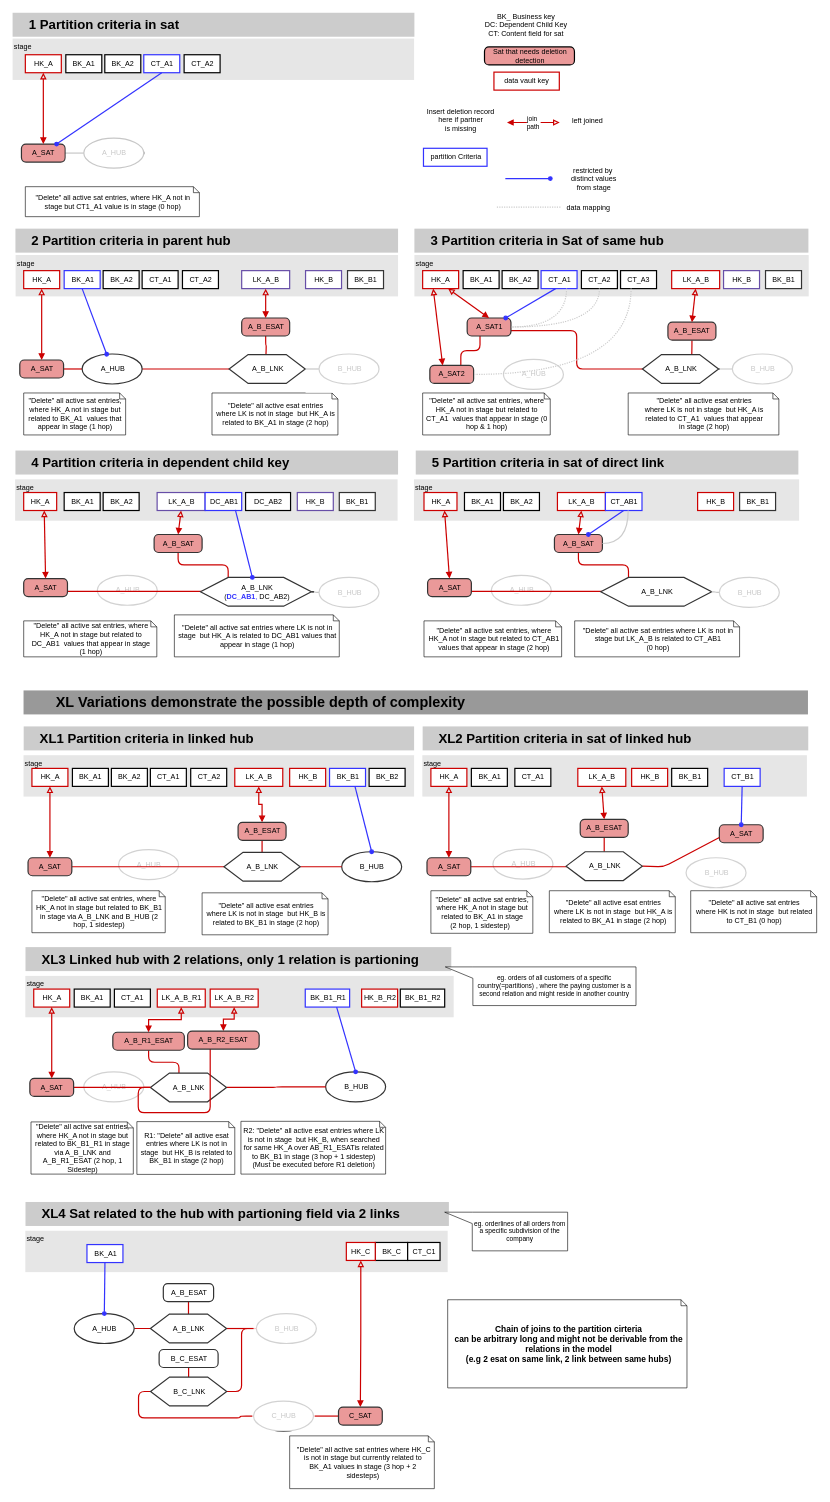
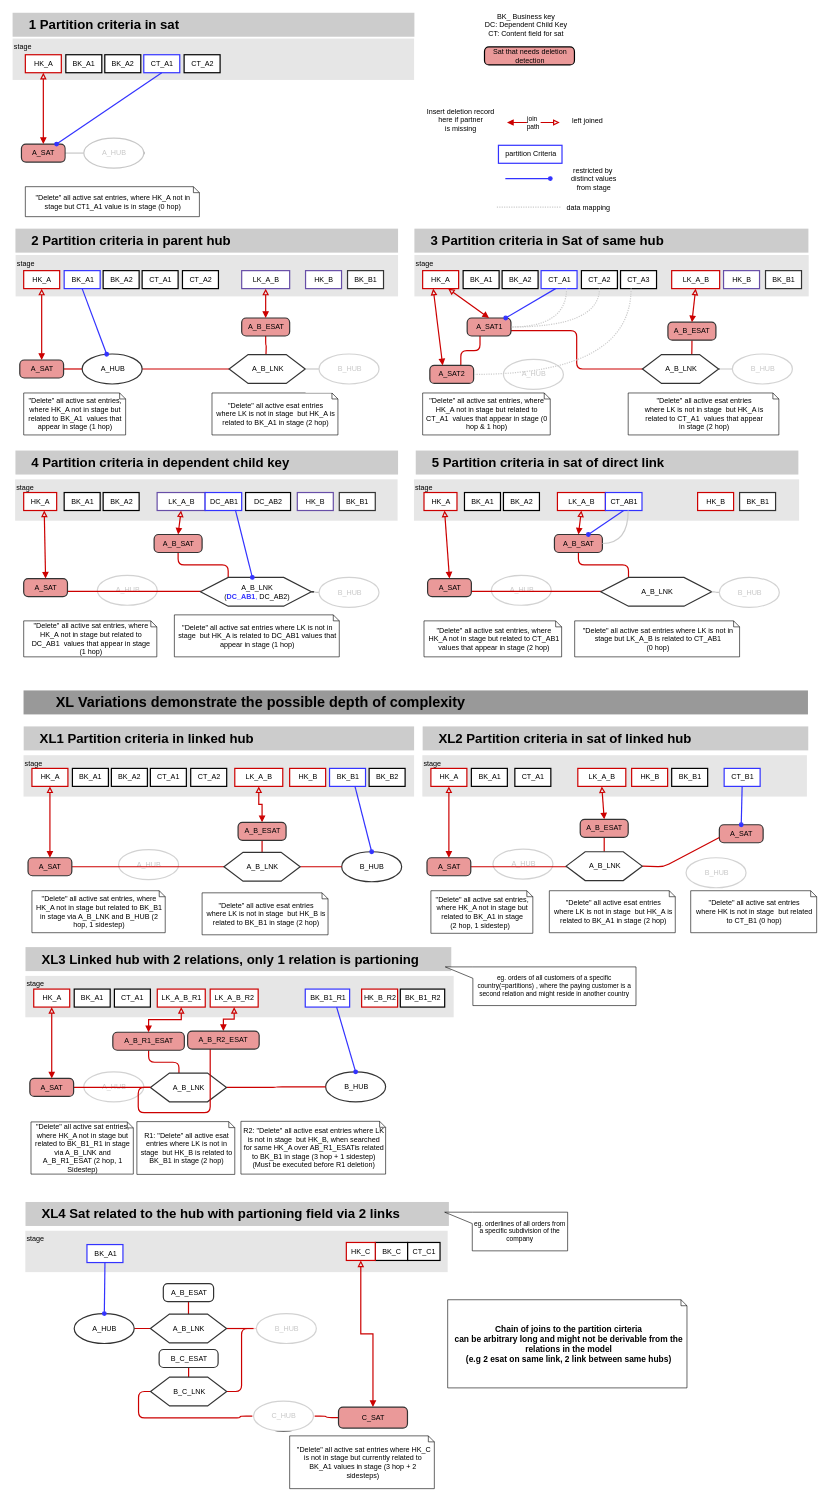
(527, 81) -> none
(455, 157) -> (530, 154)
(361, 1416) -> (373, 1418)
